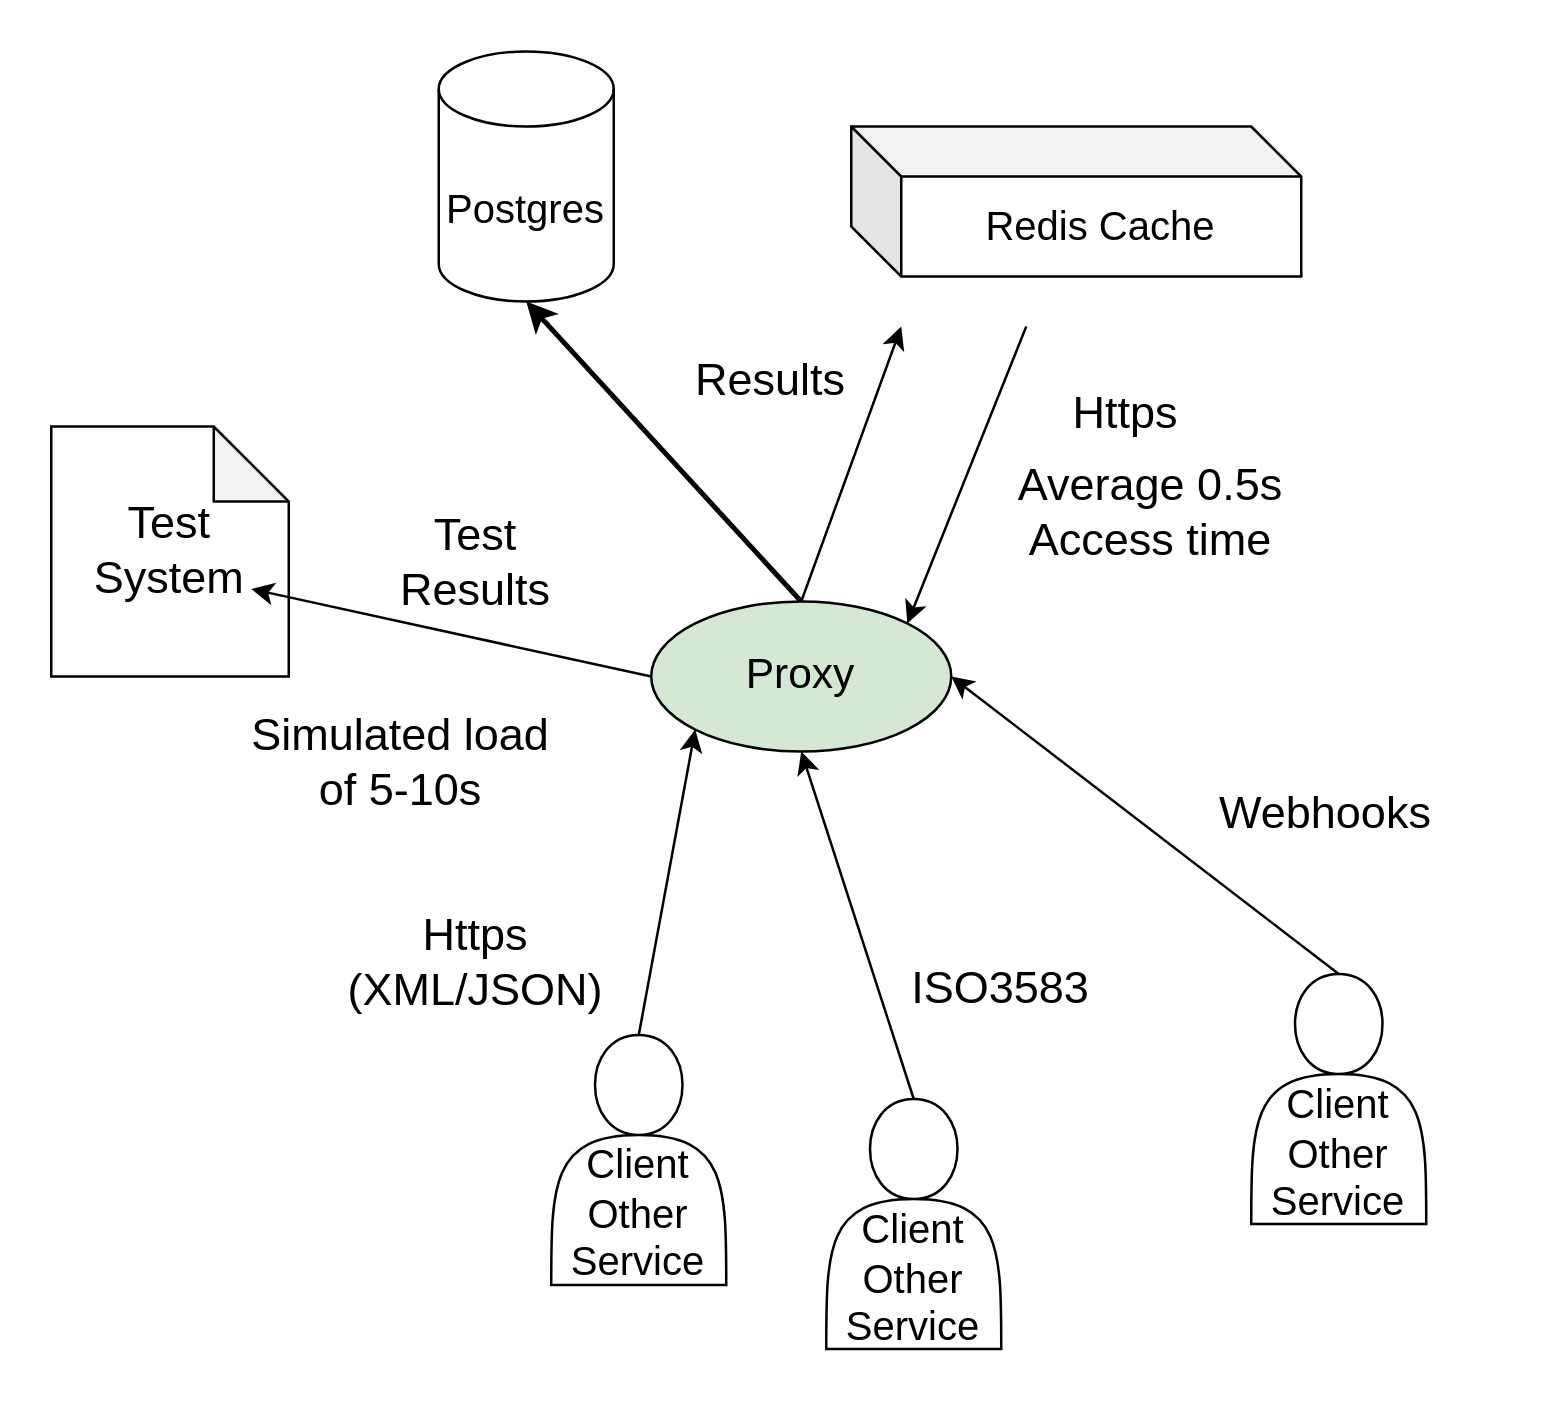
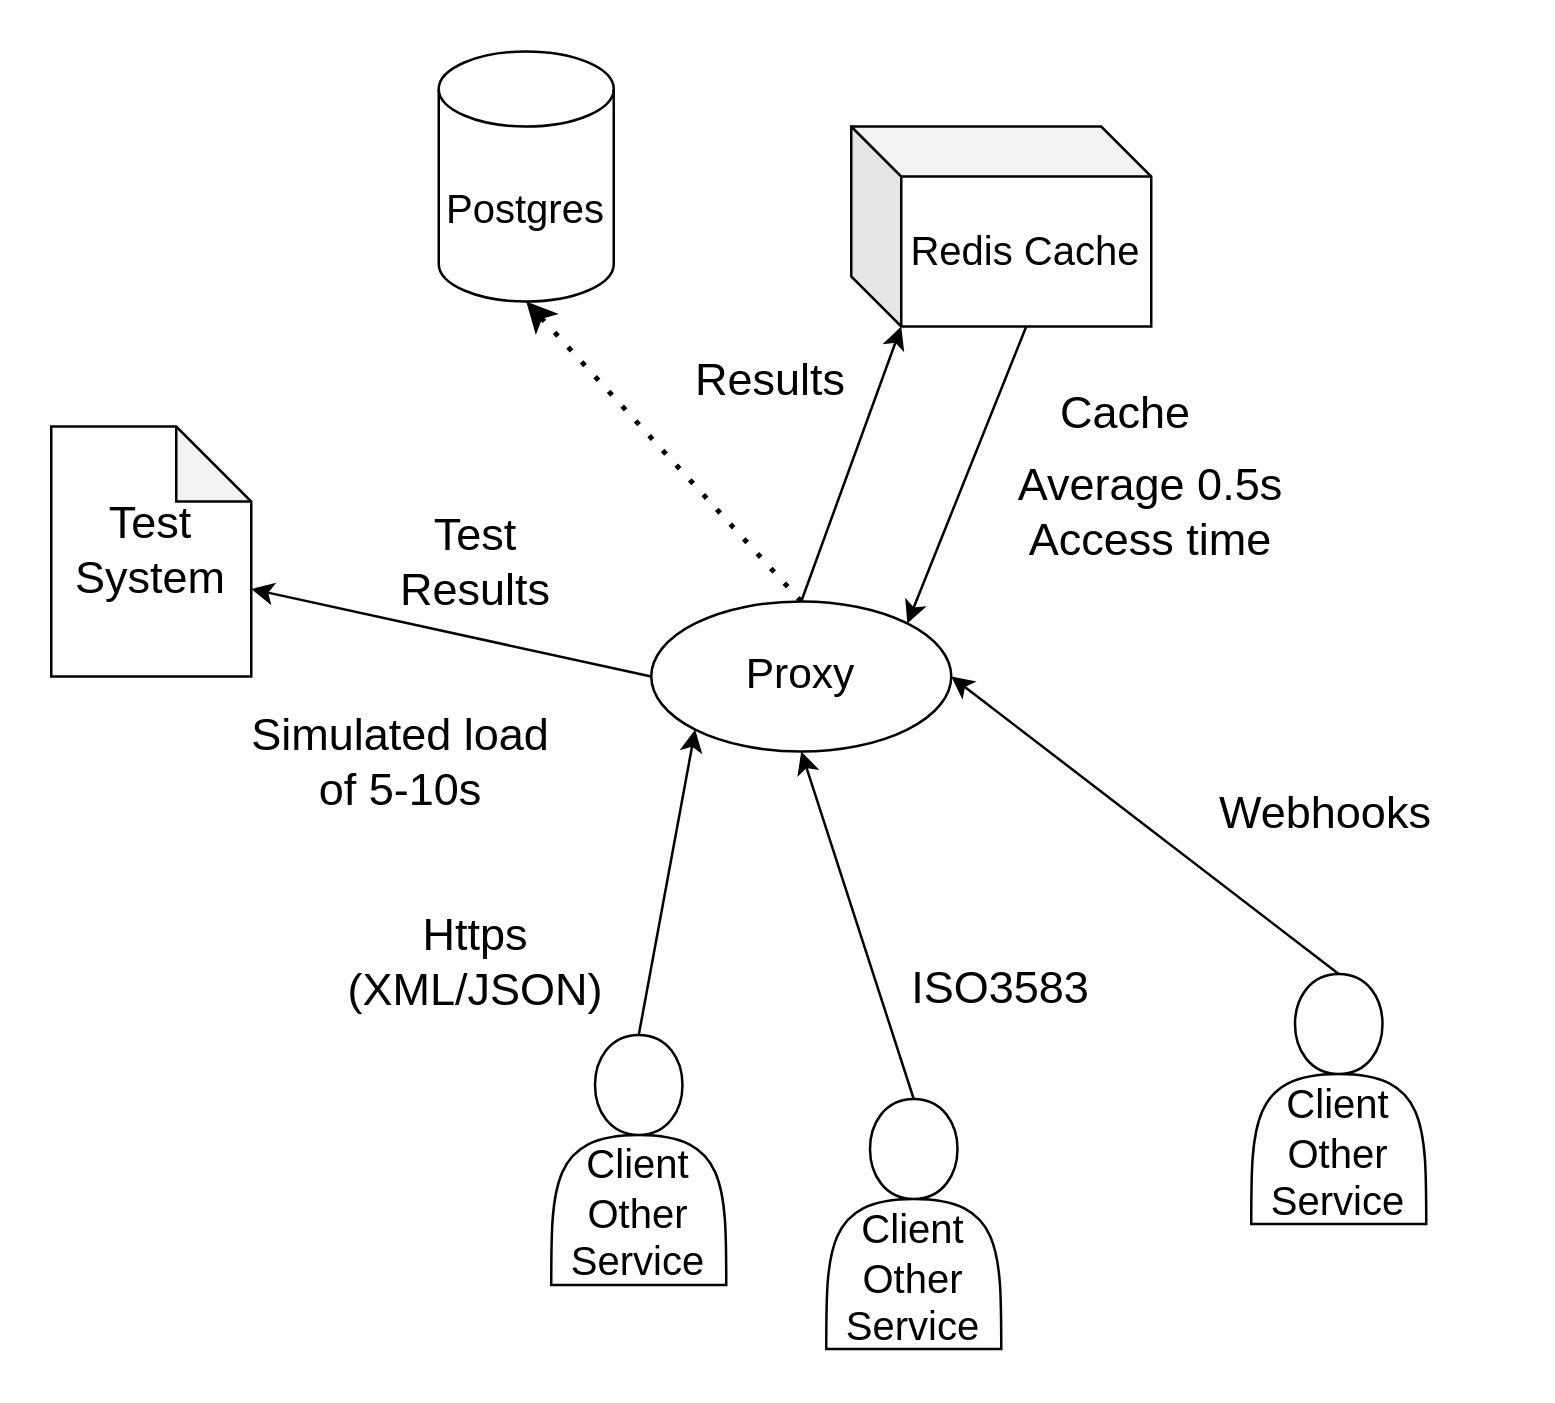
(1076, 201) -> (1001, 226)
(1126, 414) -> (1126, 414)
(670, 458) -> (670, 458)
(170, 551) -> (151, 551)
(801, 676) -> (801, 676)
